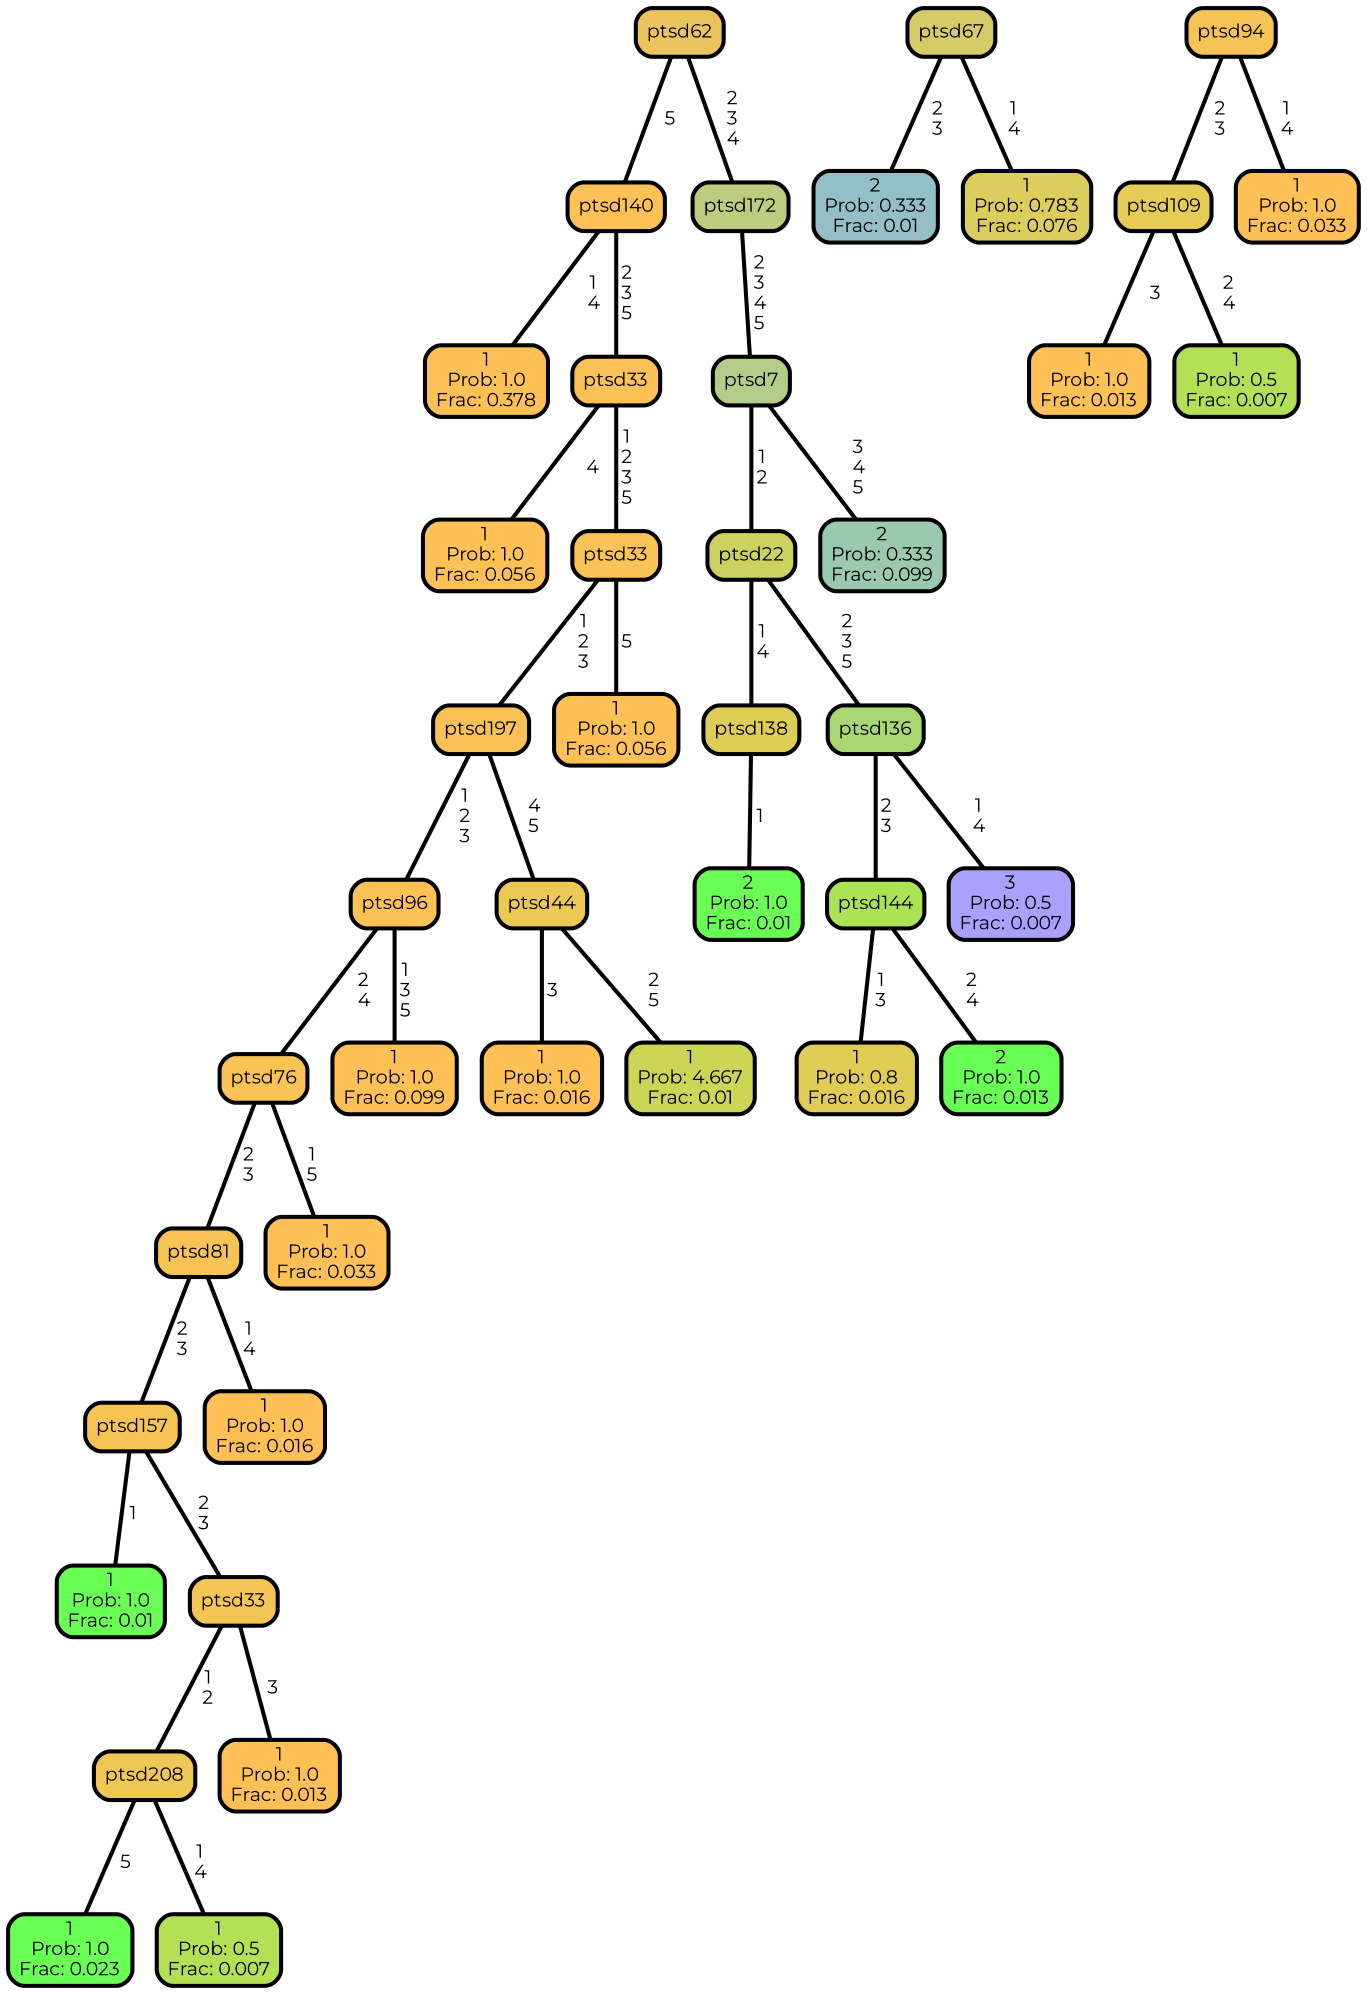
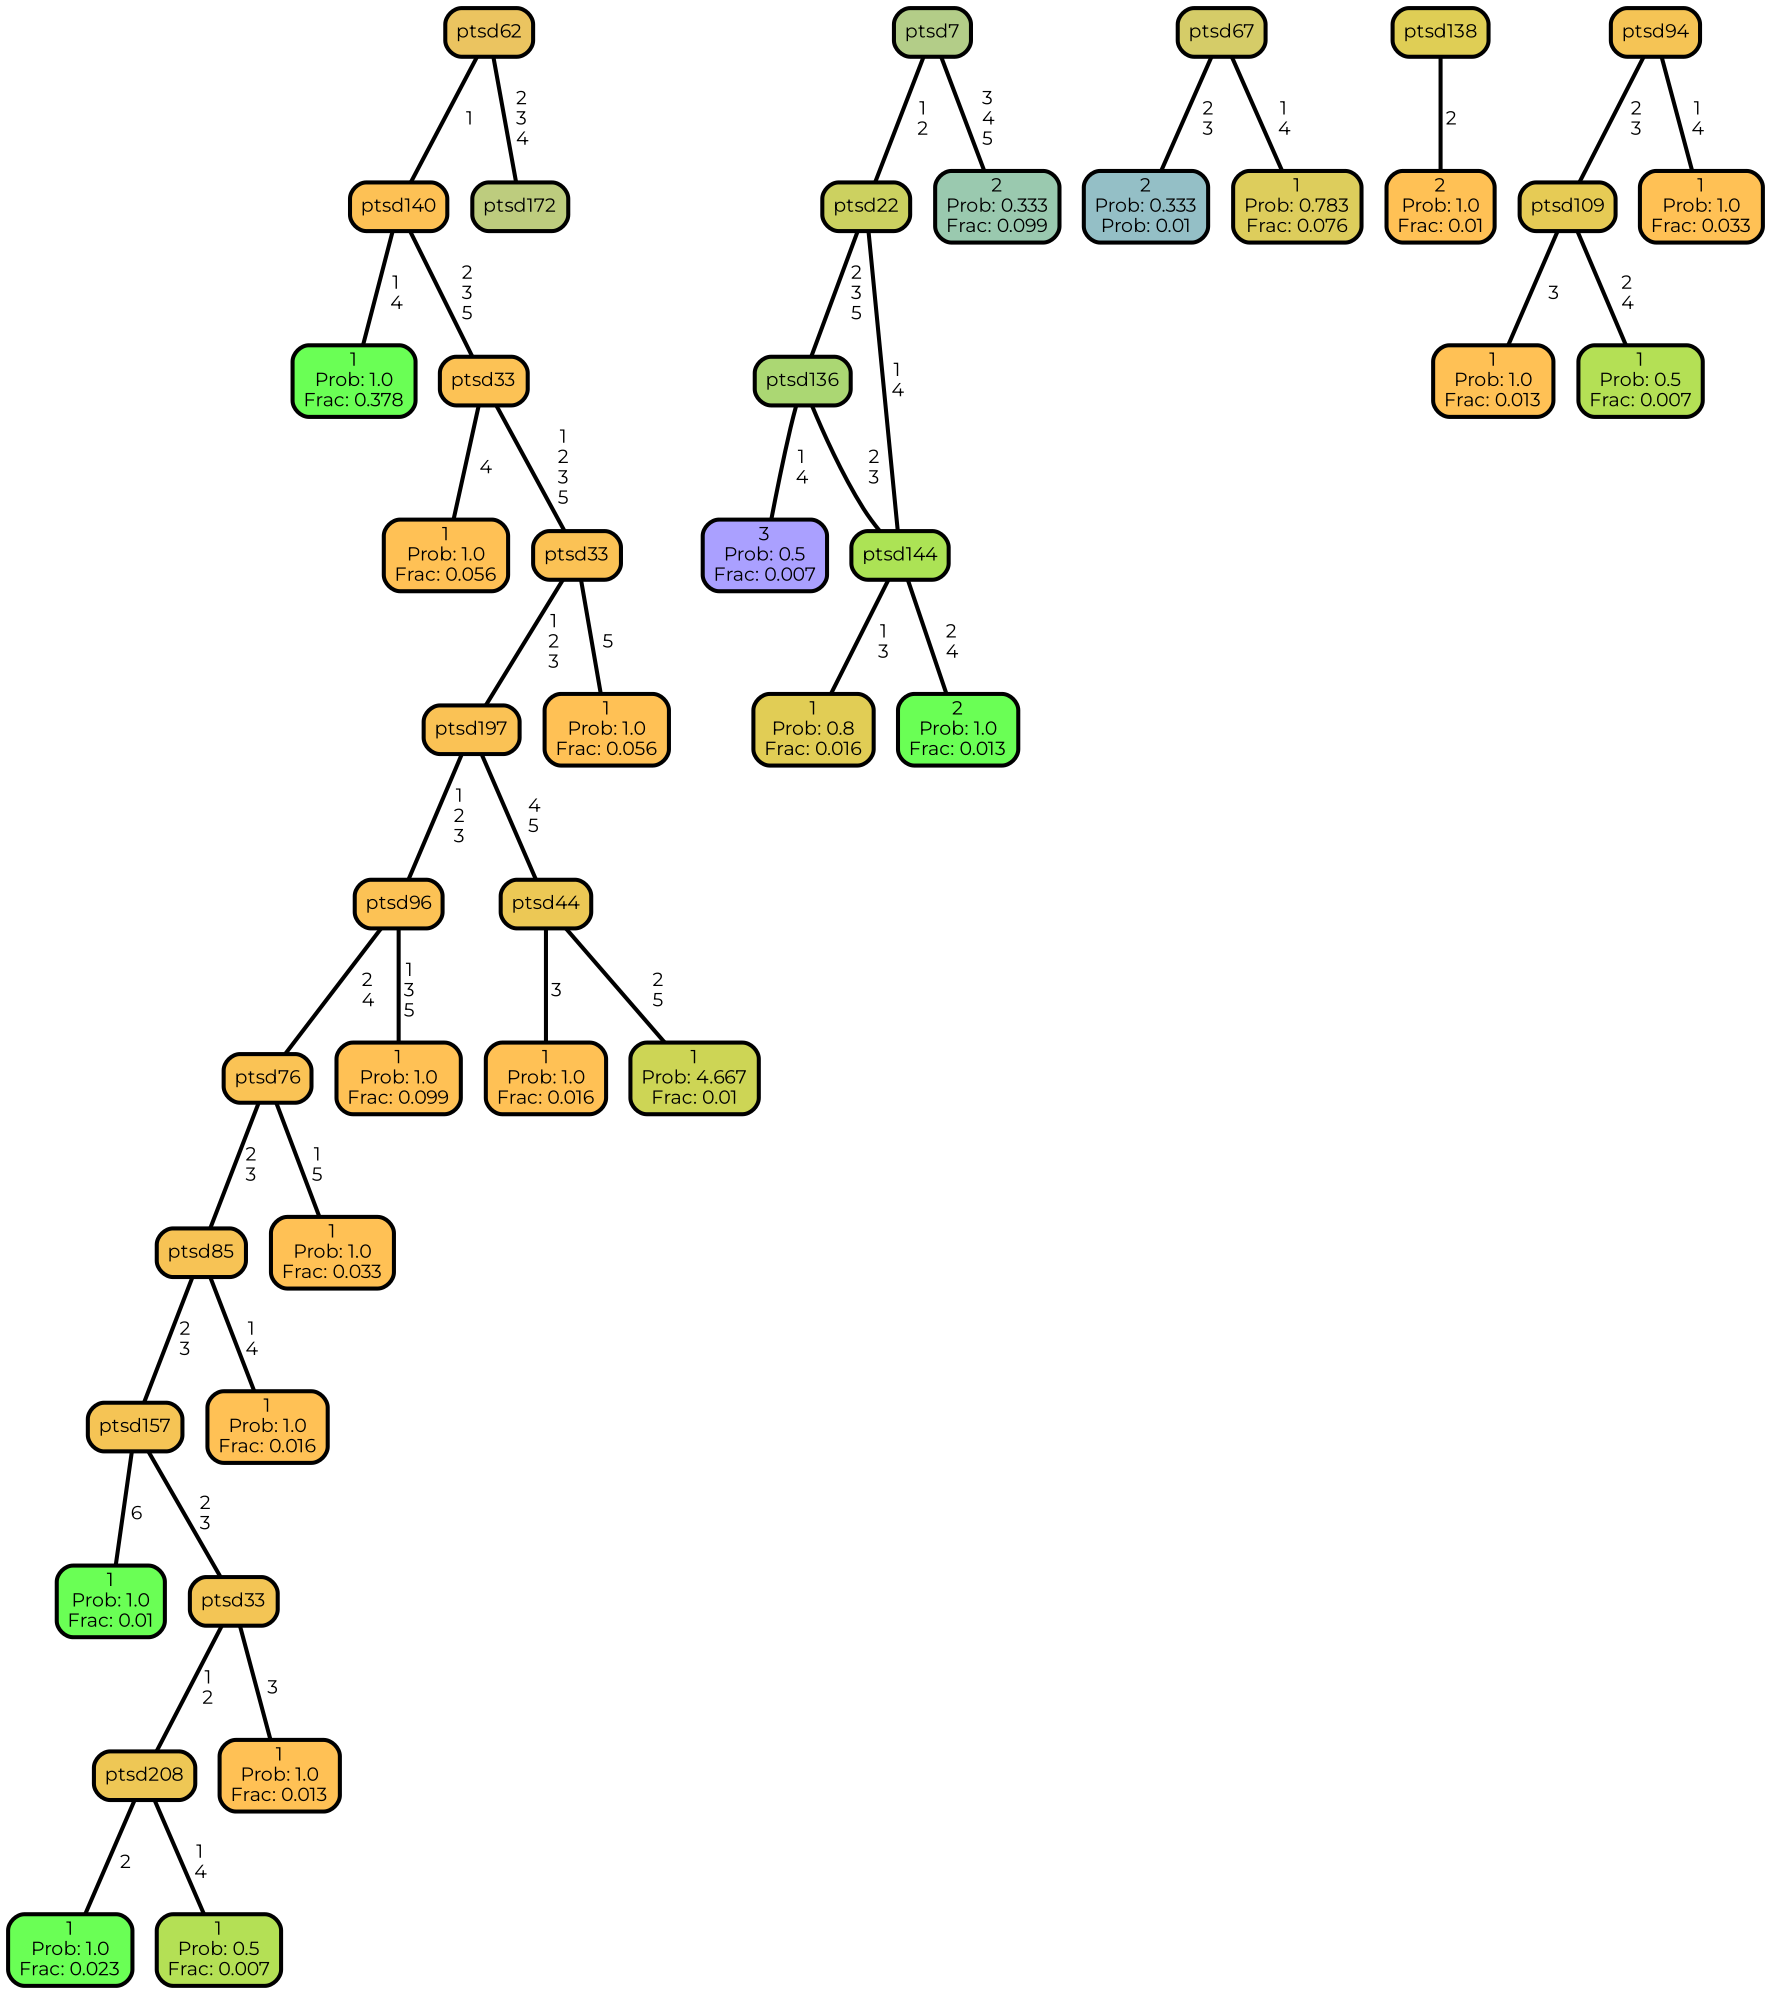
(668, 120) -> (468, 120)
(876, 207) -> (1146, 207)
(746, 294) -> none
(486, 381) -> (354, 381)
(751, 642) -> (883, 381)
(758, 817) -> (1449, 120)
(749, 904) -> (1441, 207)
(199, 1253) -> (201, 1253)
(131, 1514) -> (134, 1514)
(124, 1863) -> (124, 1863)
